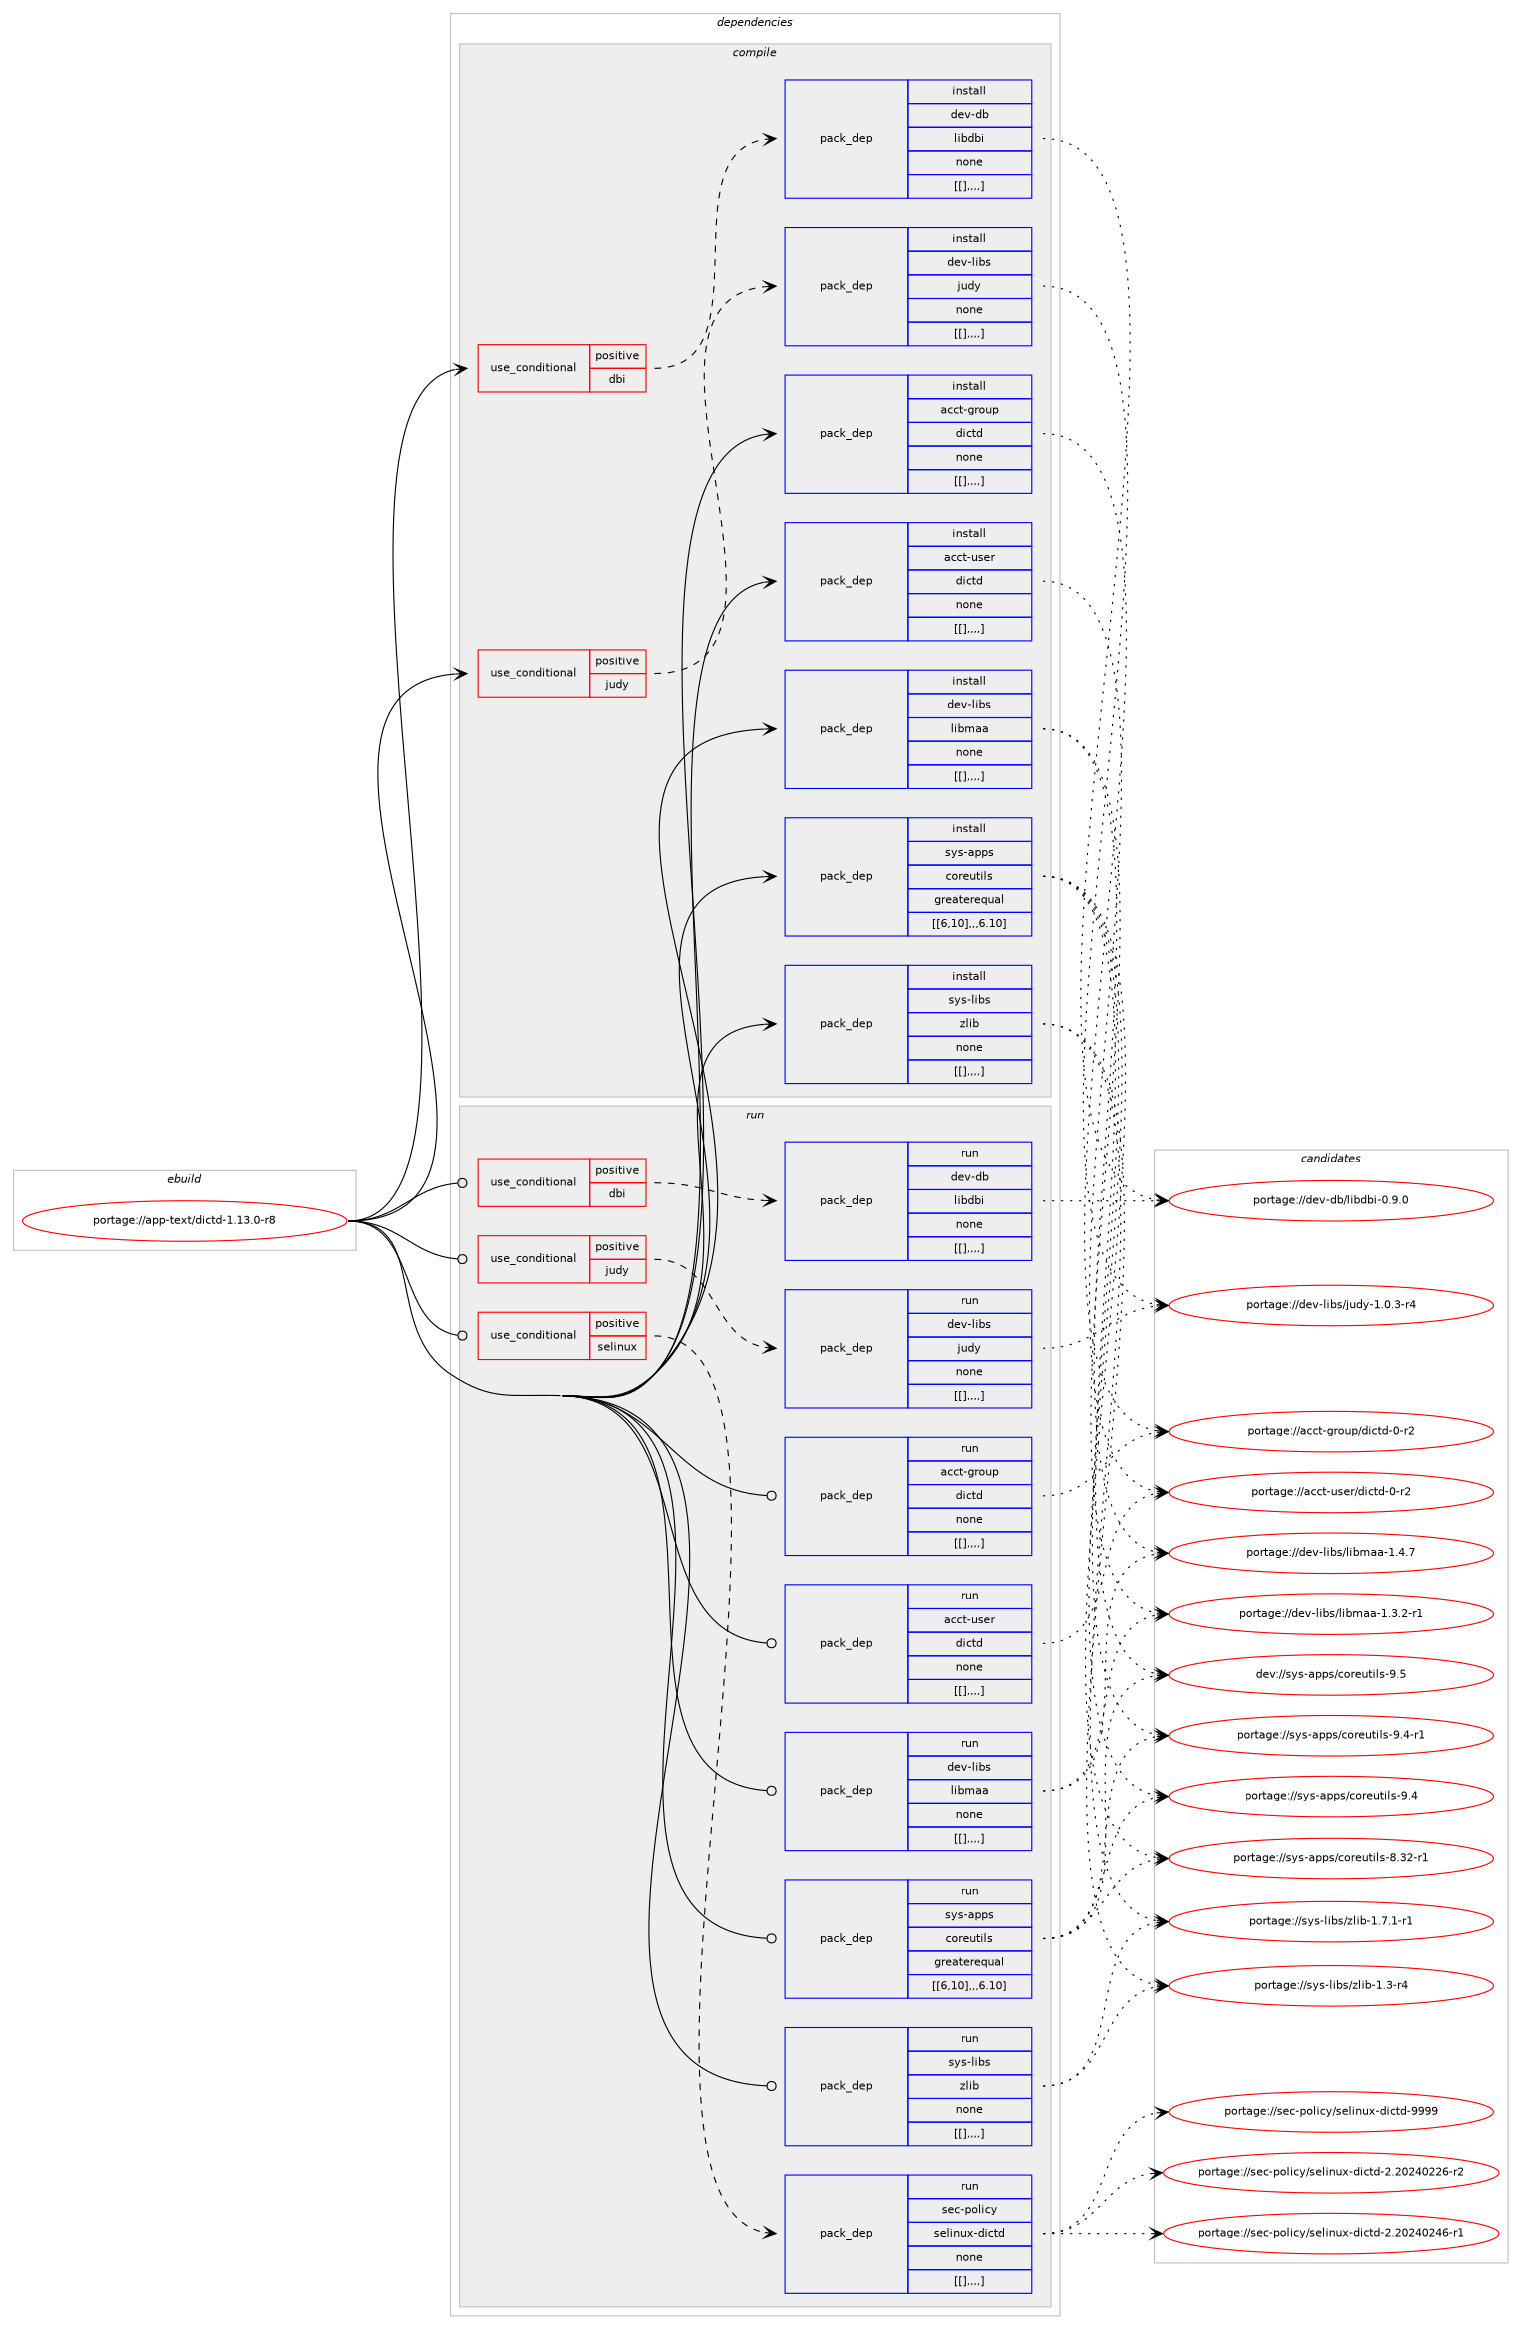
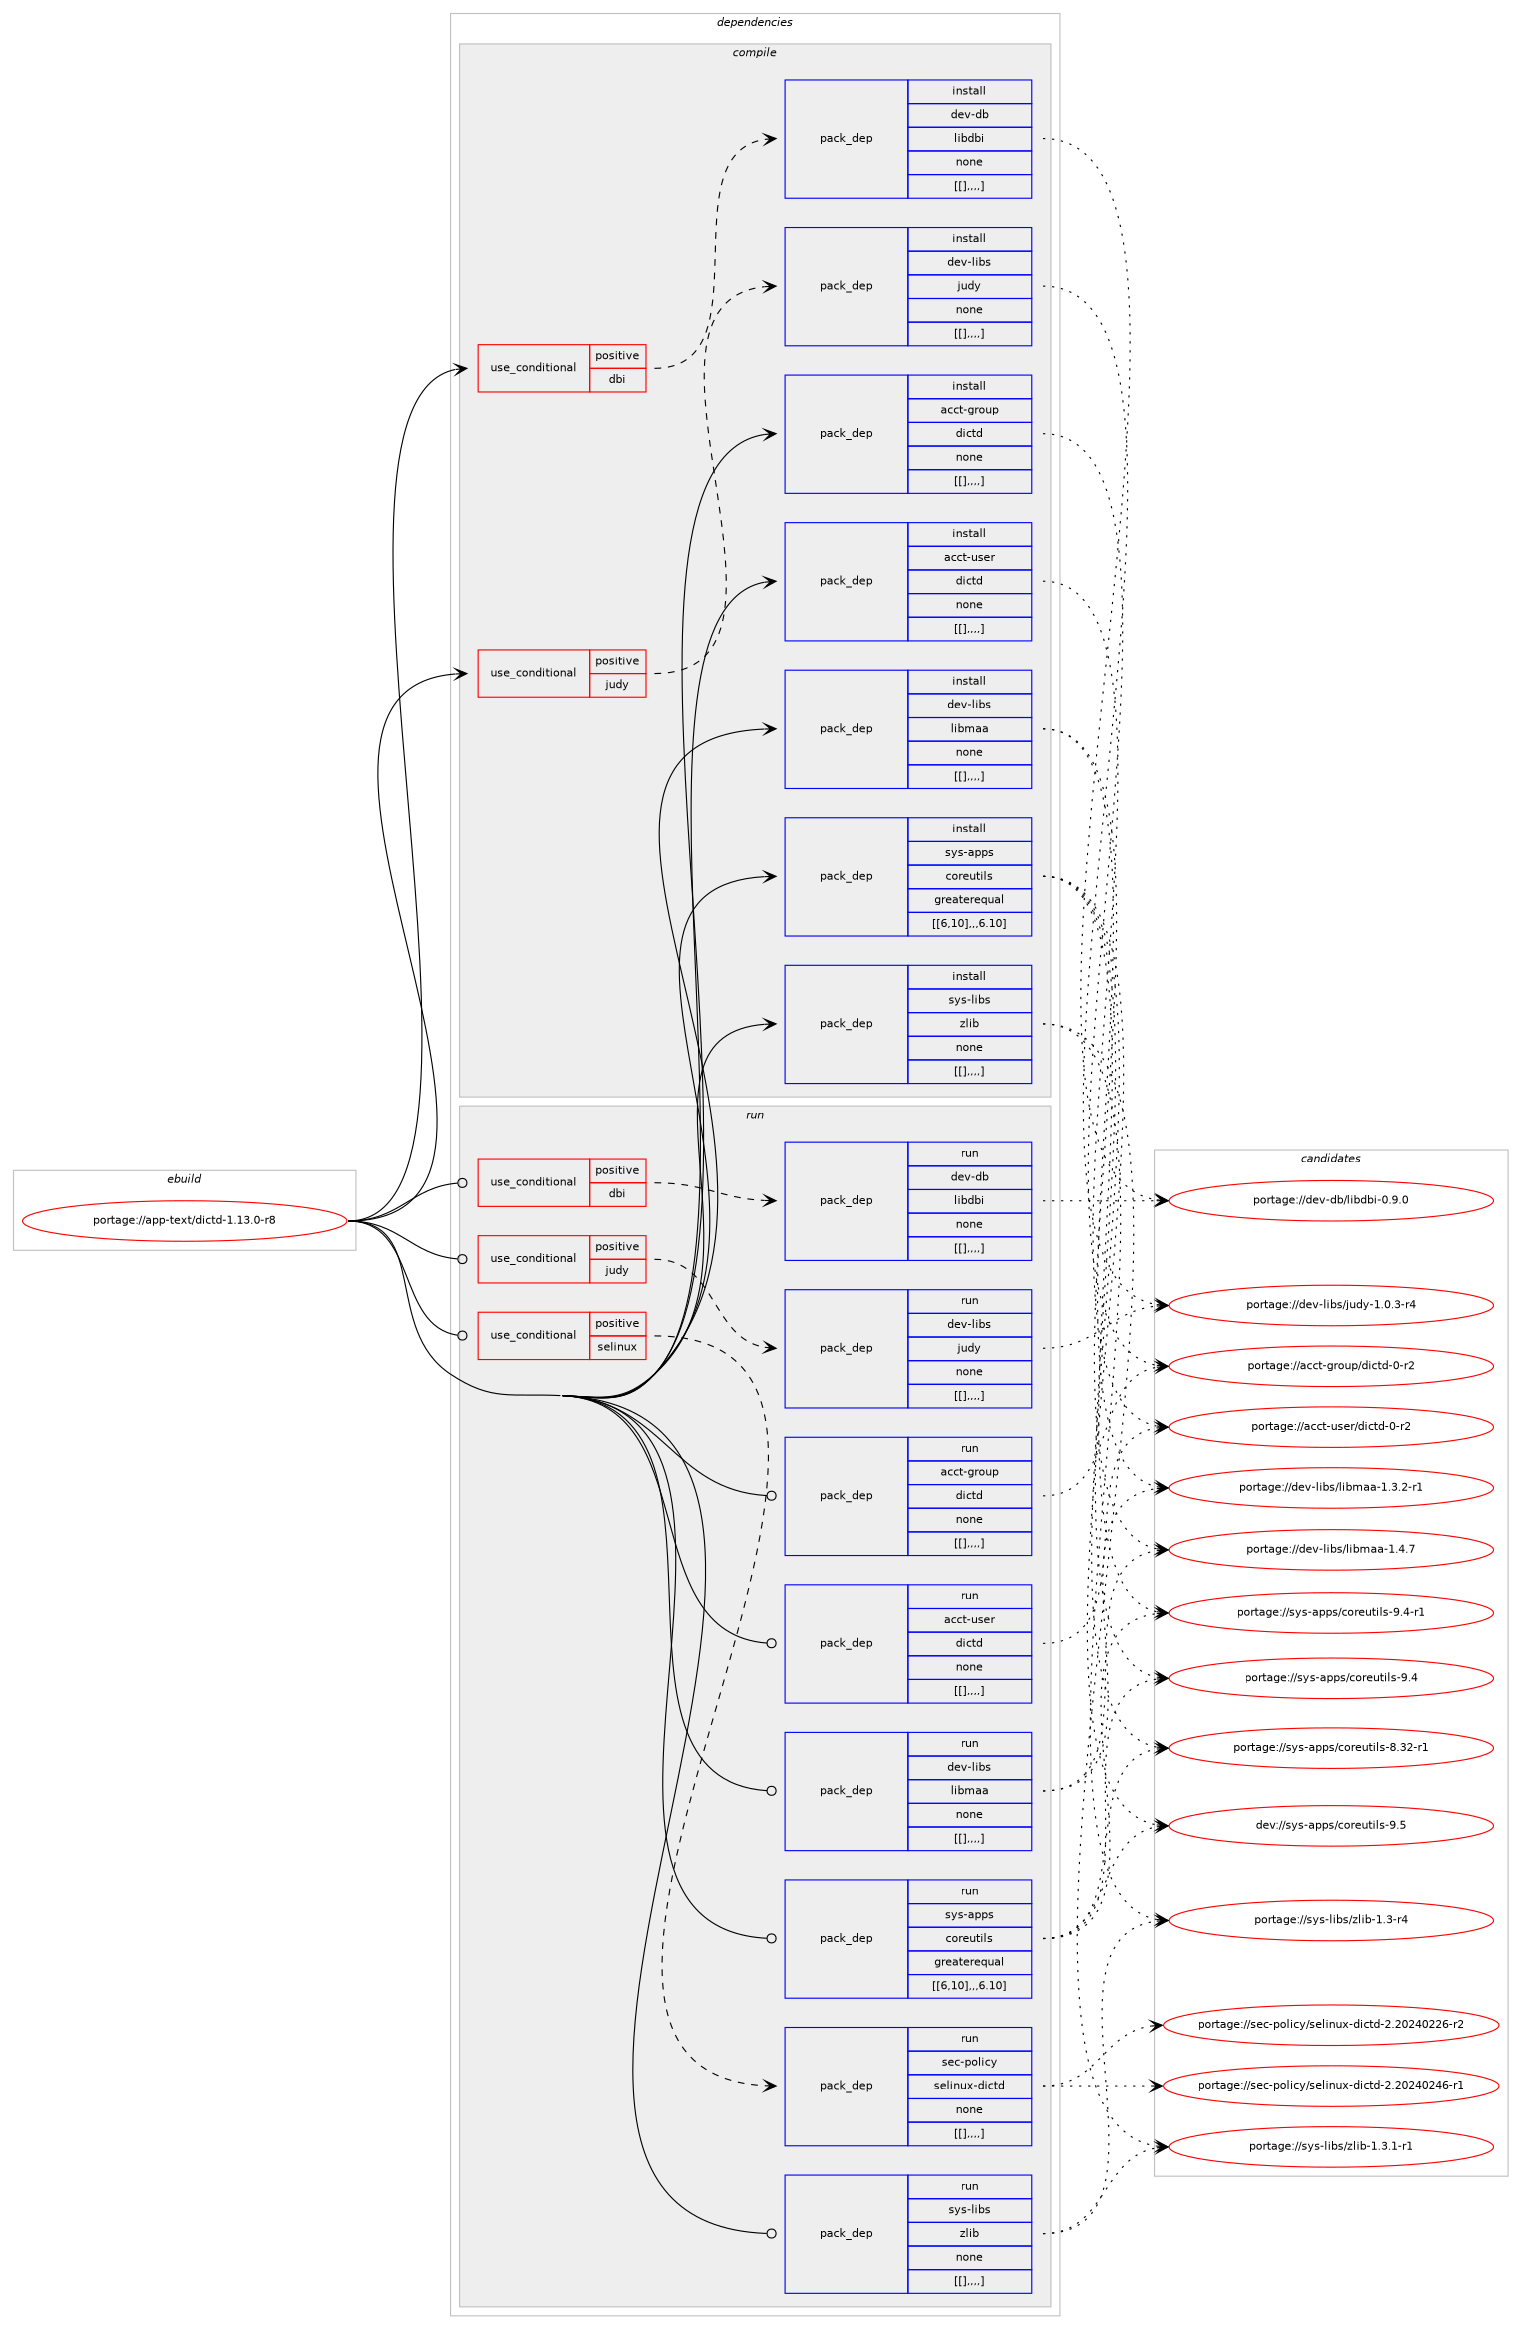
(1331, 1922) -> (1331, 2147)
(1331, 2112) -> none
